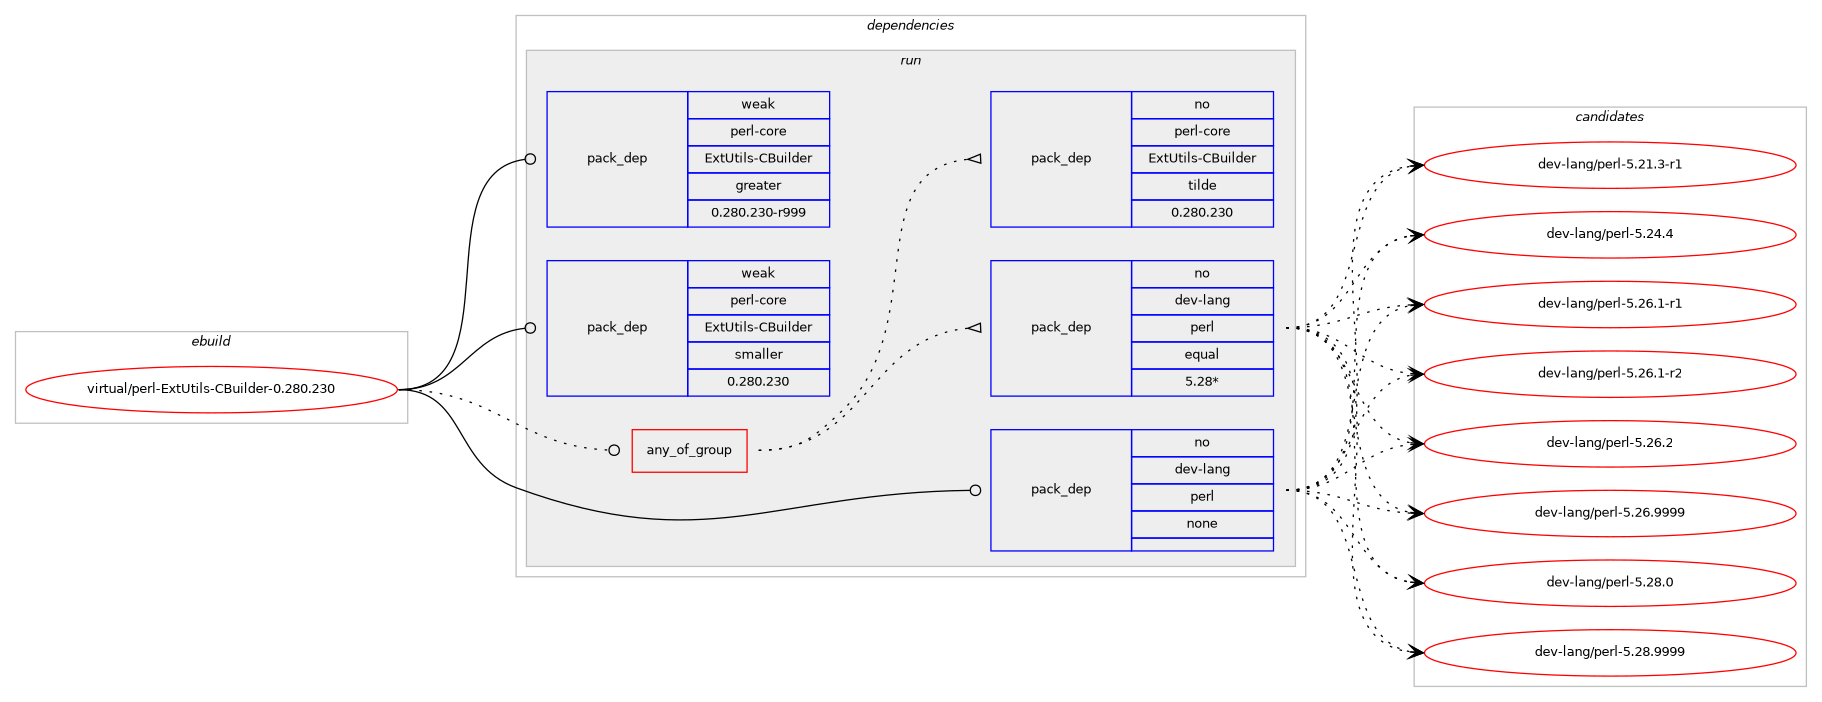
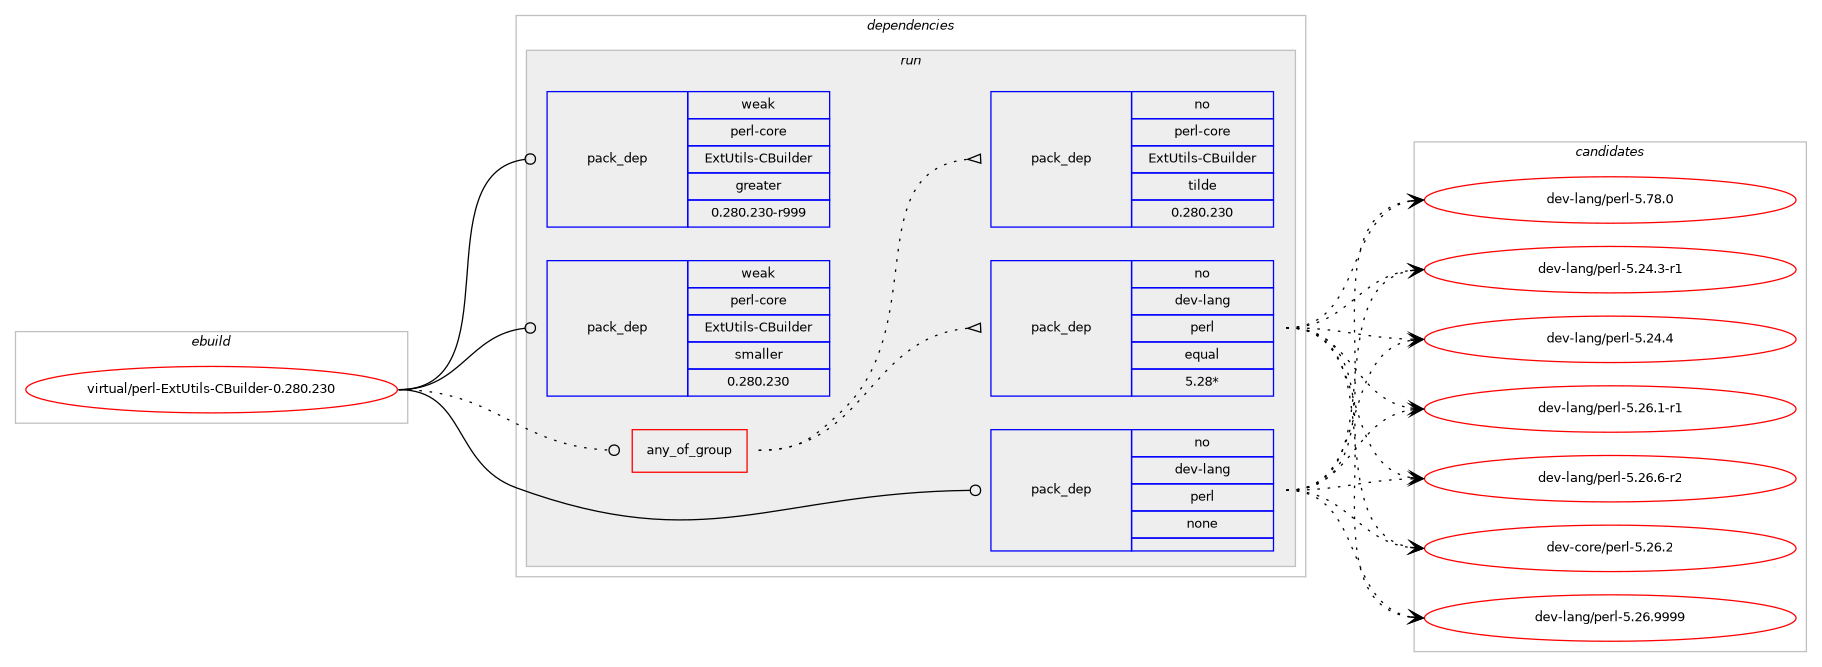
(1610, 165) -> (1610, 270)
(1610, 374) -> (1610, 479)
(1610, 444) -> (1610, 548)
(1610, 583) -> (1610, 200)
(1610, 653) -> none
